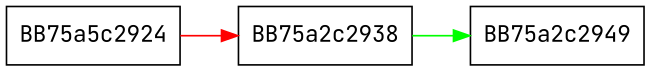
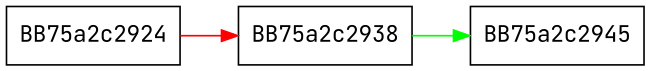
(93, 36) -> (93, 36)
(557, 36) -> (557, 36)
